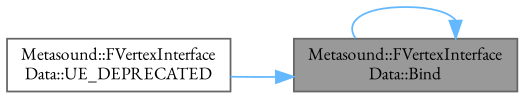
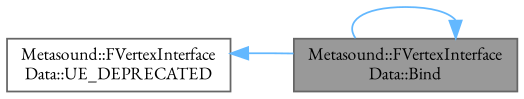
(253, 77) -> (271, 53)
